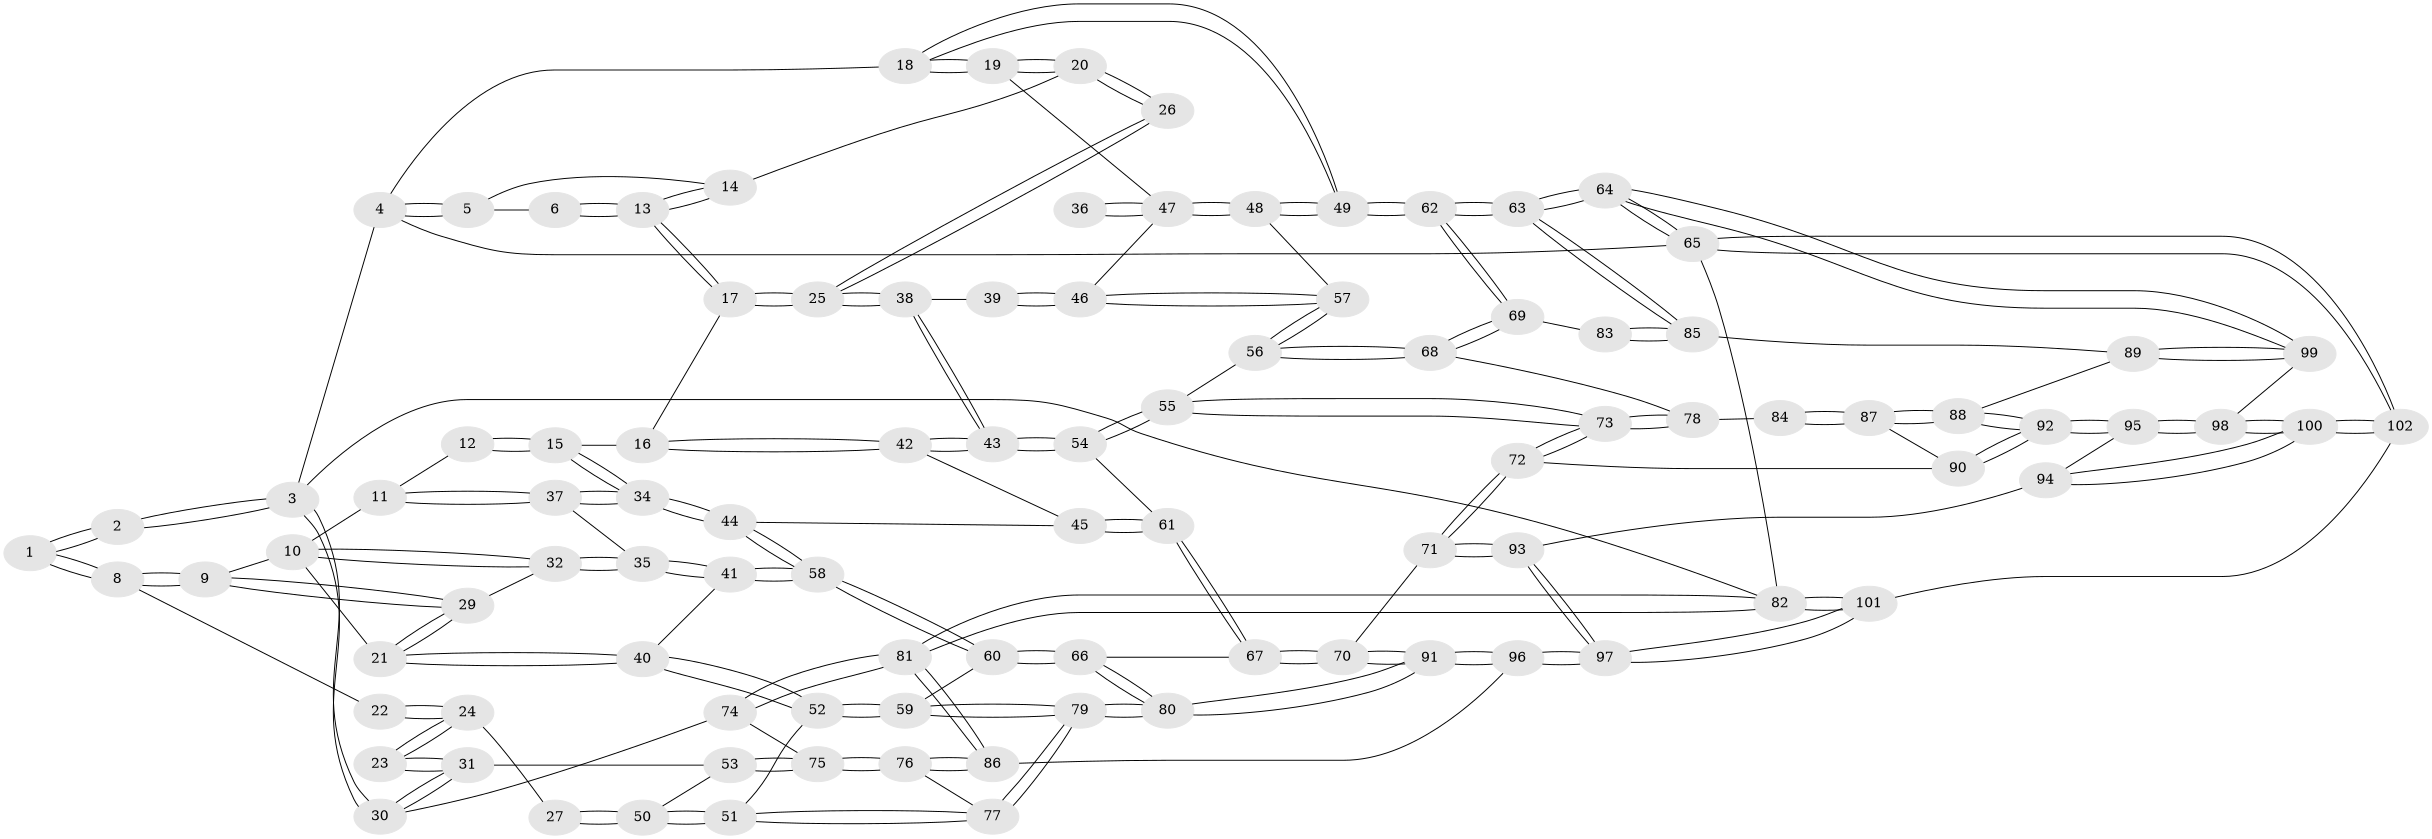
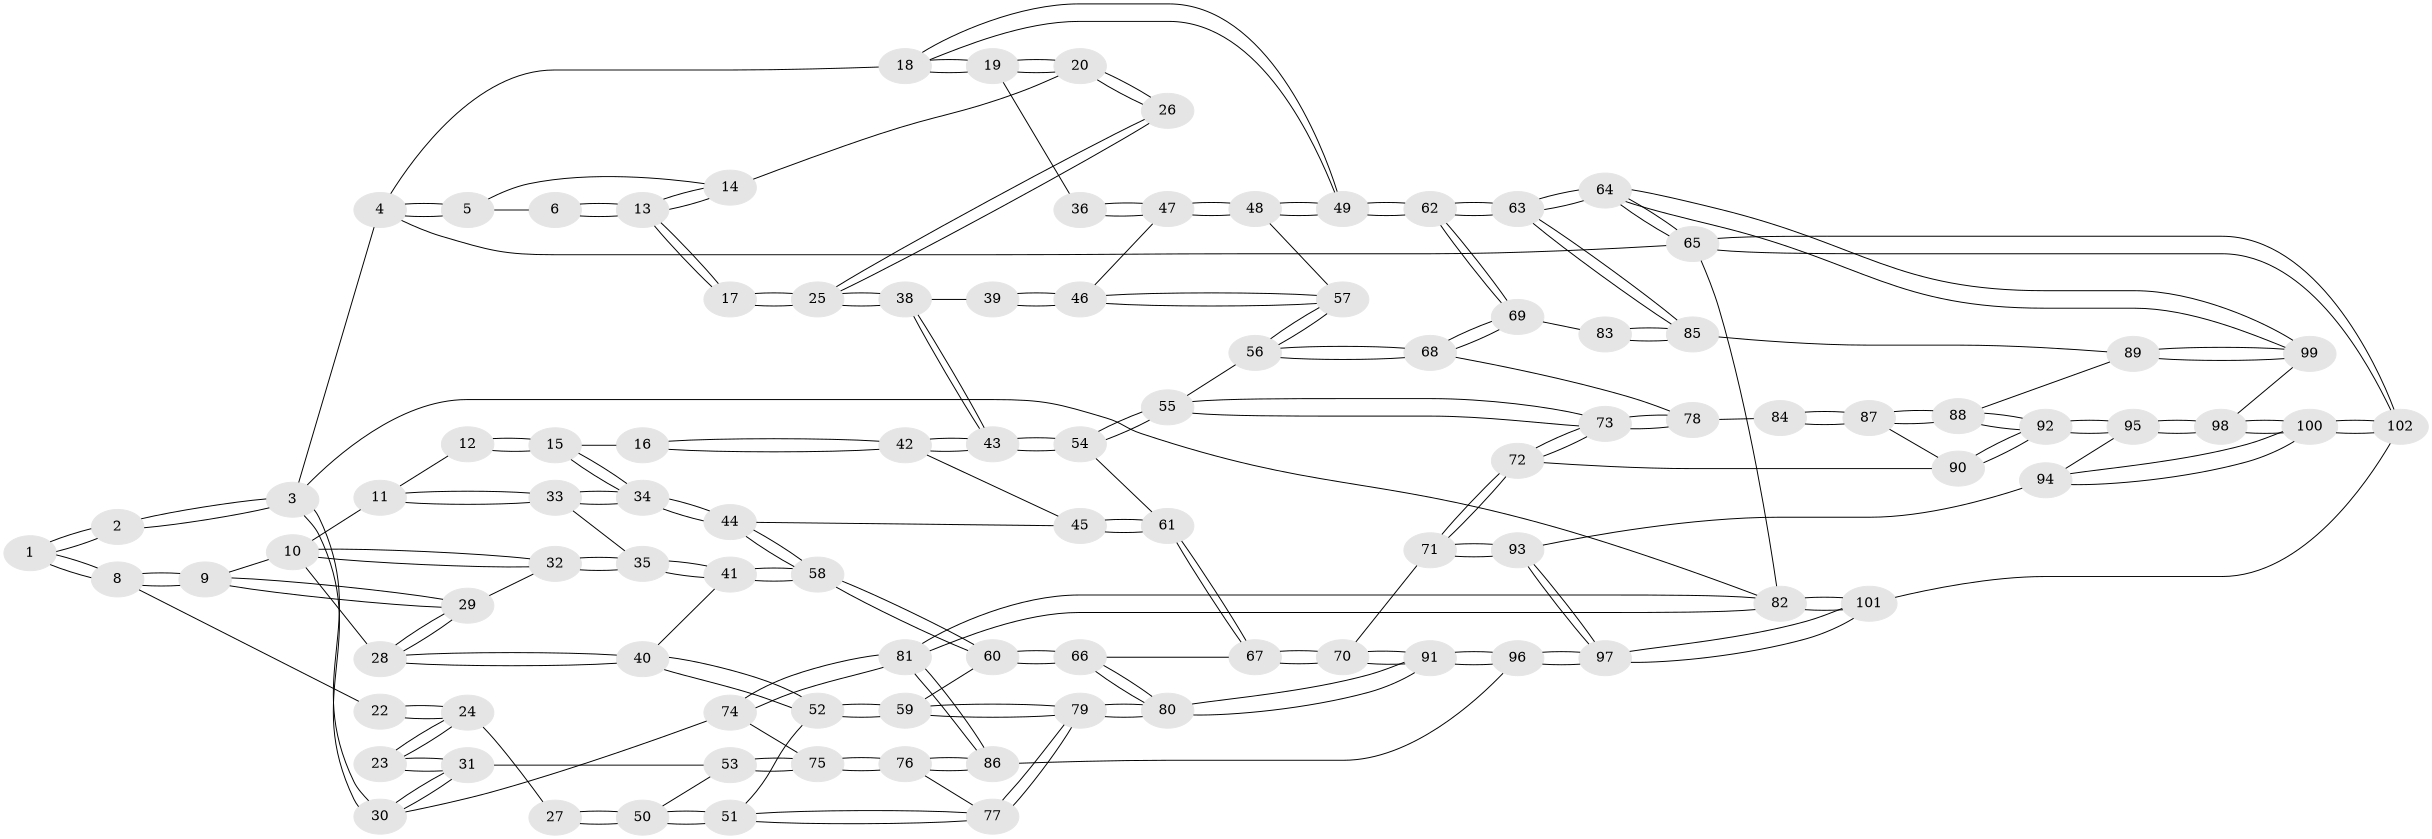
(1080, 138) -> (1036, 138)
(686, 372) -> none
(555, 498) -> (555, 498)
(380, 659) -> (380, 659)
